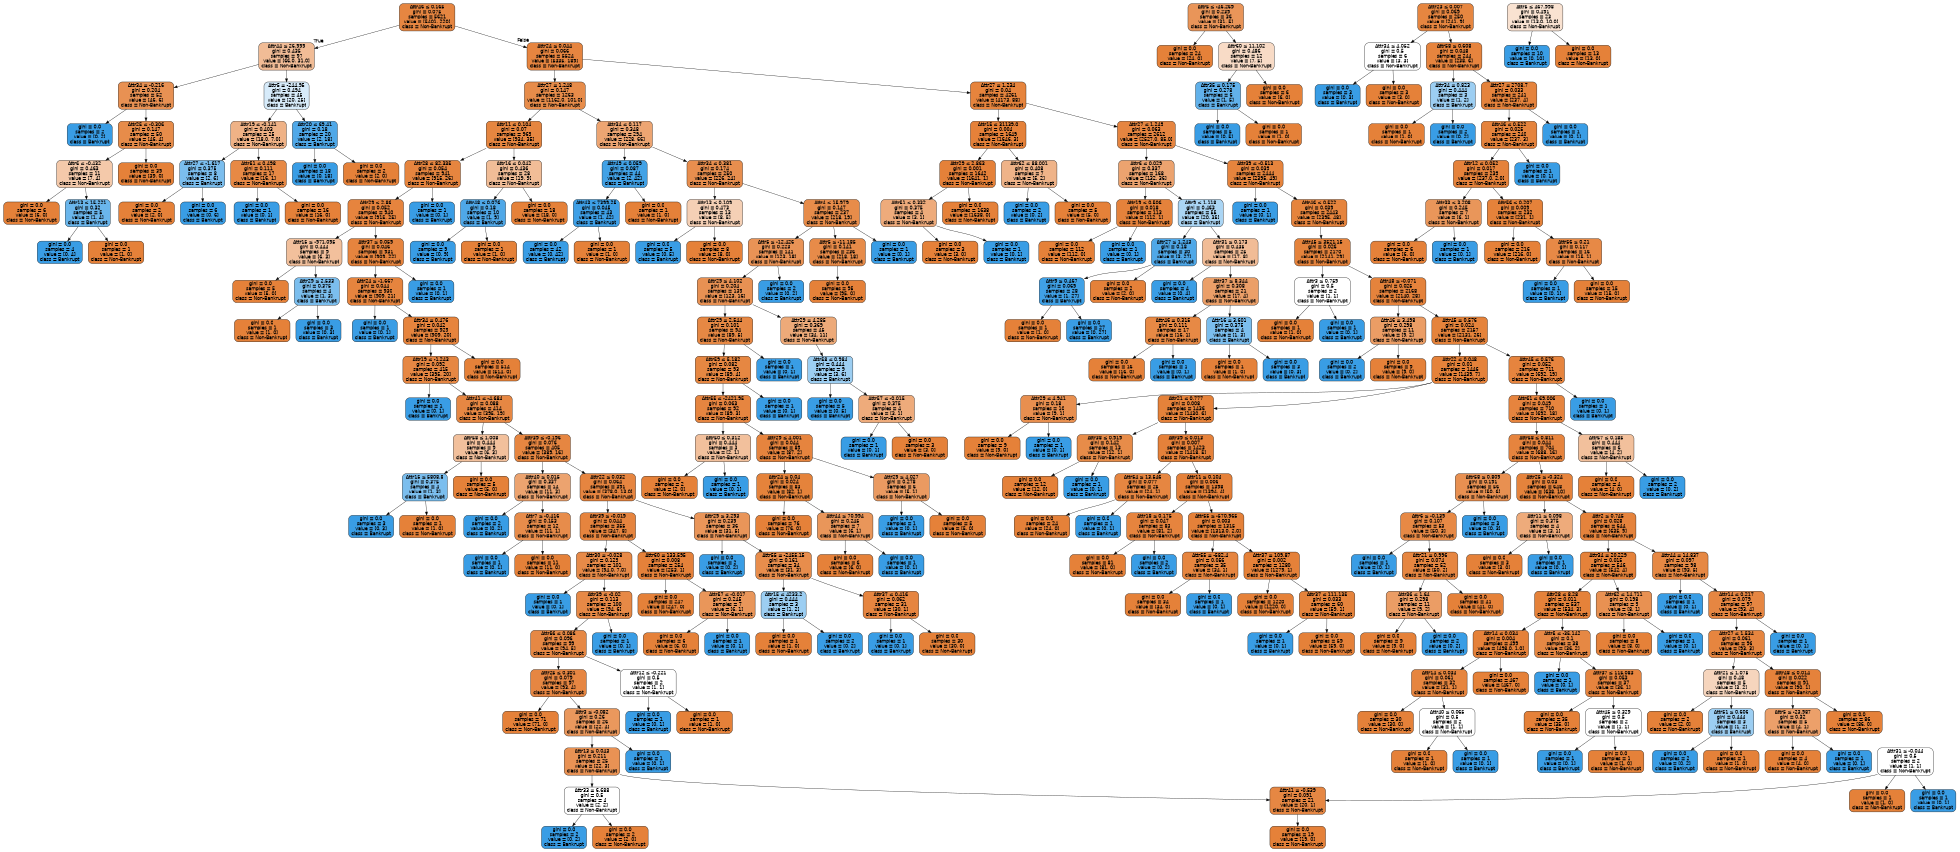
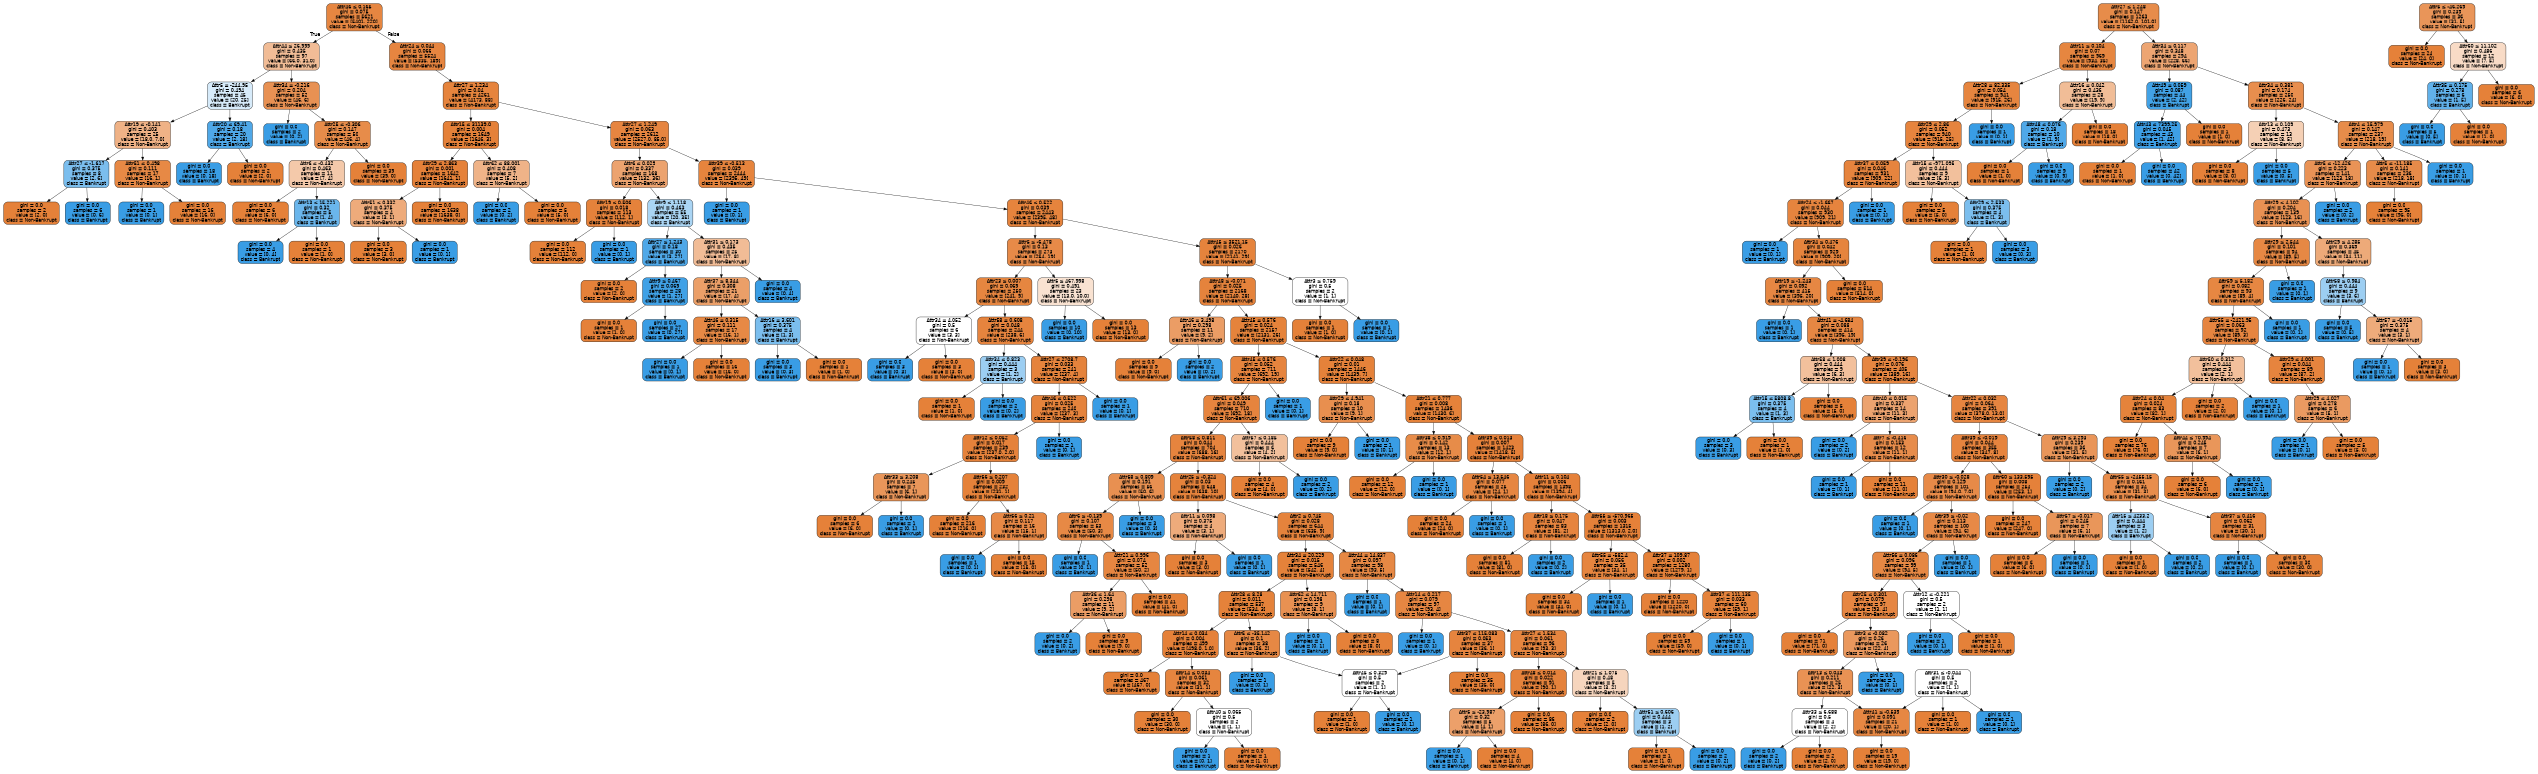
(555, 74) -> none
none -> (1035, 252)
(785, 466) -> (2184, 389)
(1587, 663) -> (1309, 666)
